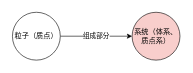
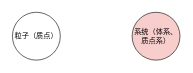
(96, 36) -> none
